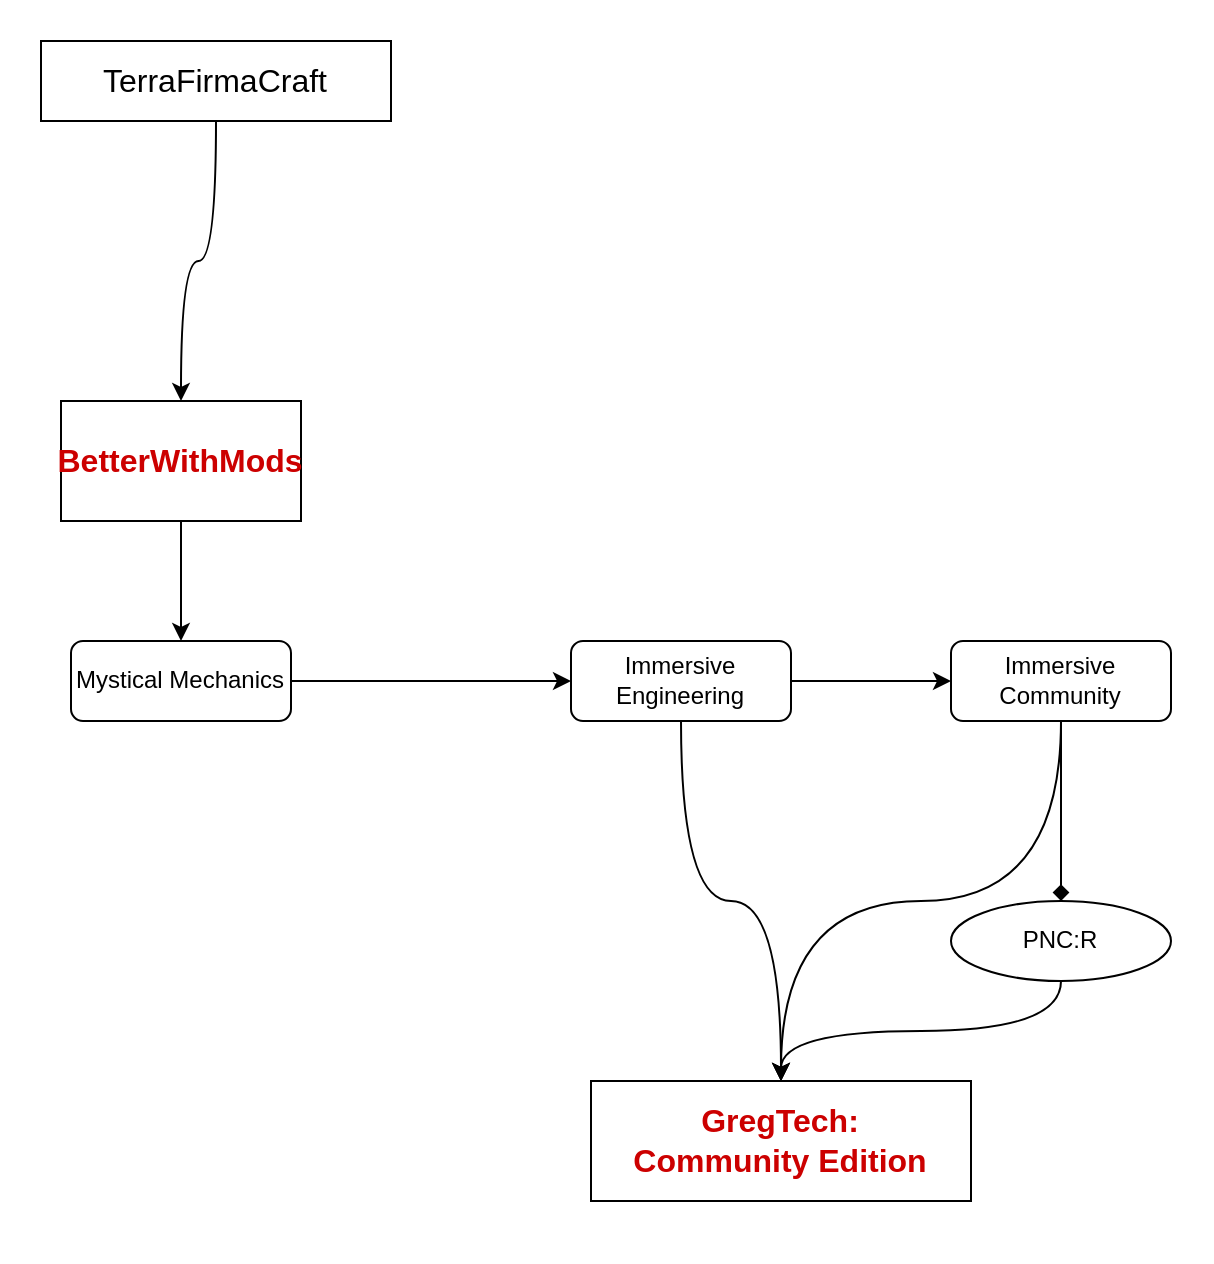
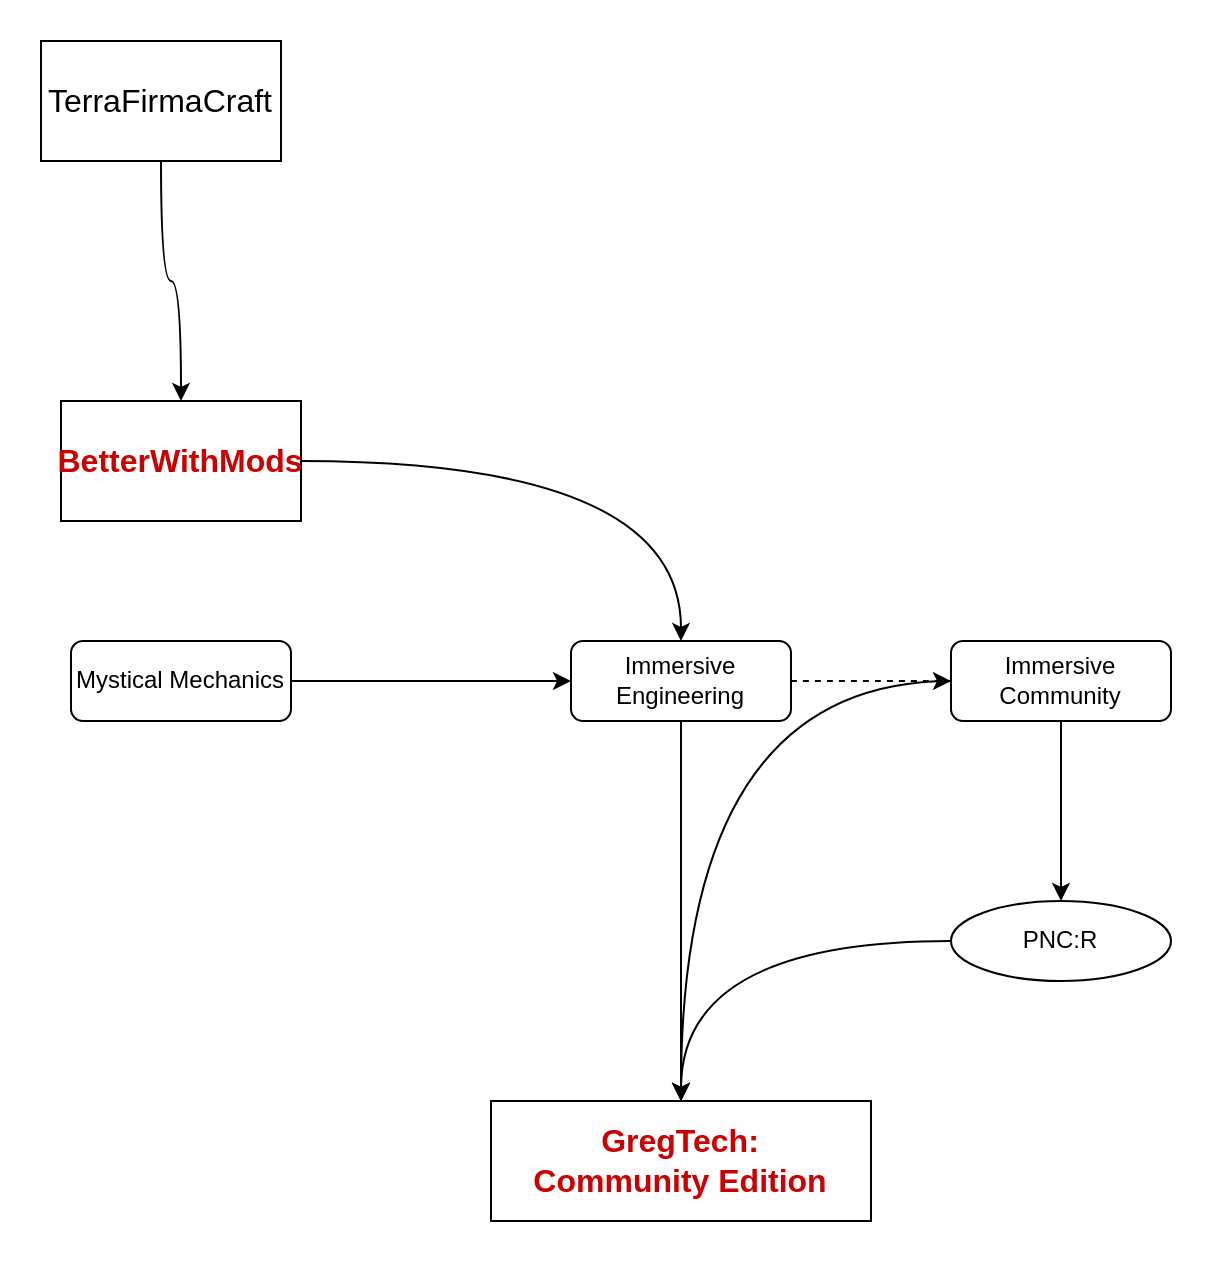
(216, 81) -> (161, 101)
none -> (527, 484)
(181, 576) -> none
(852, 681) -> (852, 681)
(1061, 885) -> (1061, 886)
(781, 1141) -> (681, 1161)
